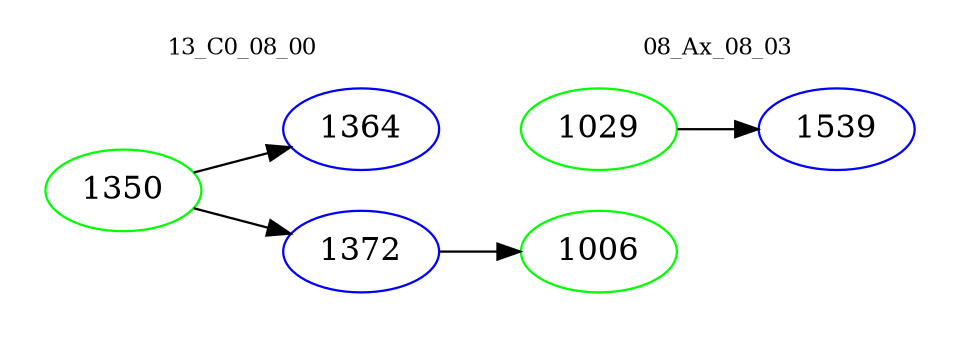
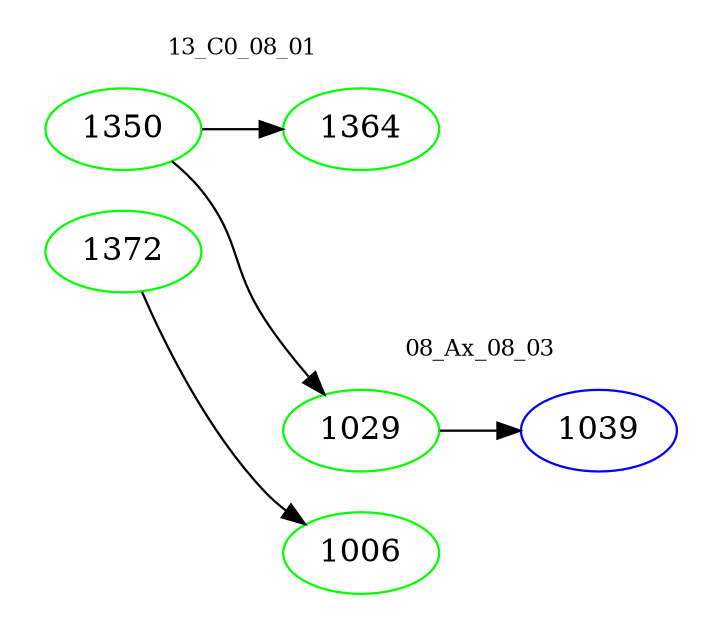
(242, 49) -> (242, 49)
(361, 129) -> (361, 129)
(837, 129) -> (599, 431)
(231, 218) -> (240, 268)
(361, 252) -> (123, 252)
